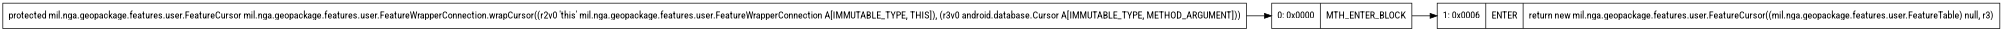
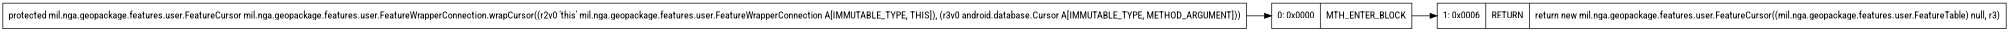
(1504, 15) -> (1508, 15)
